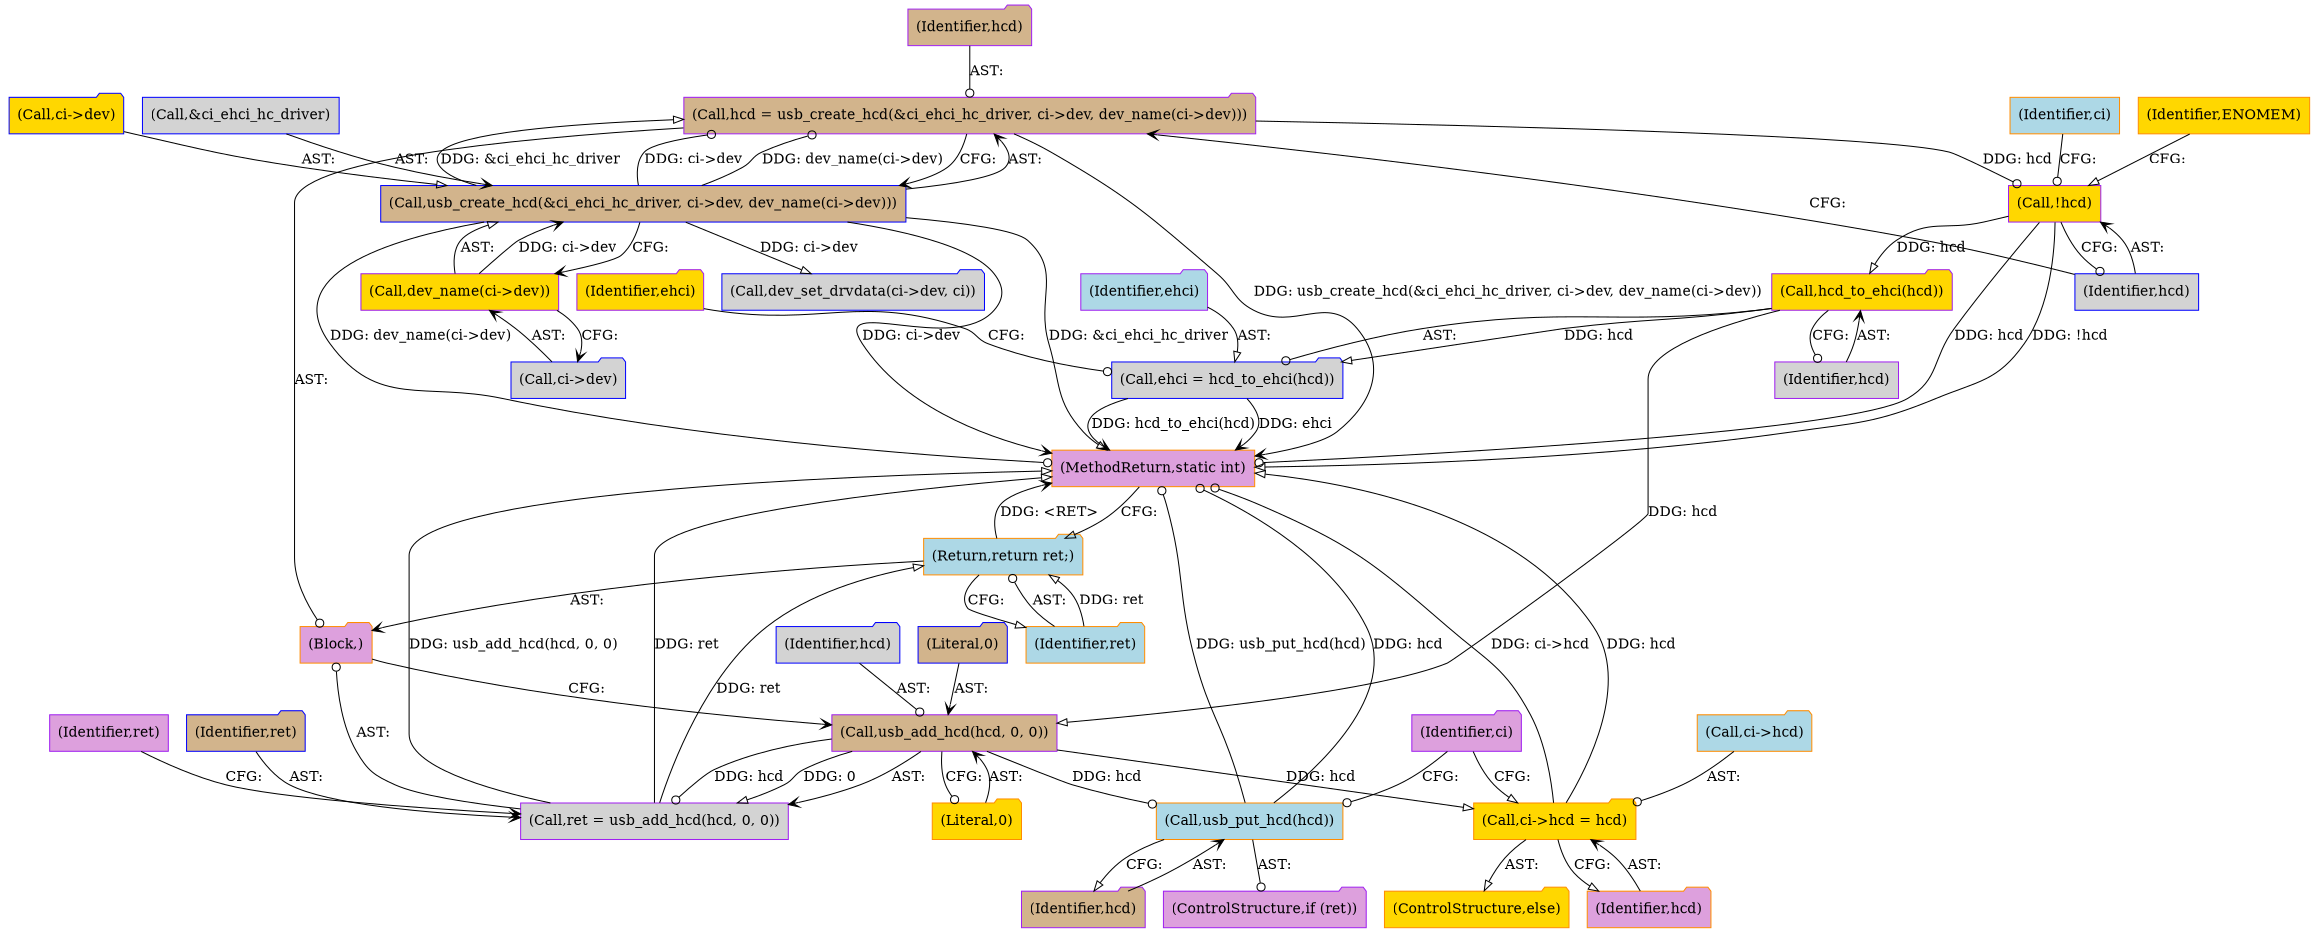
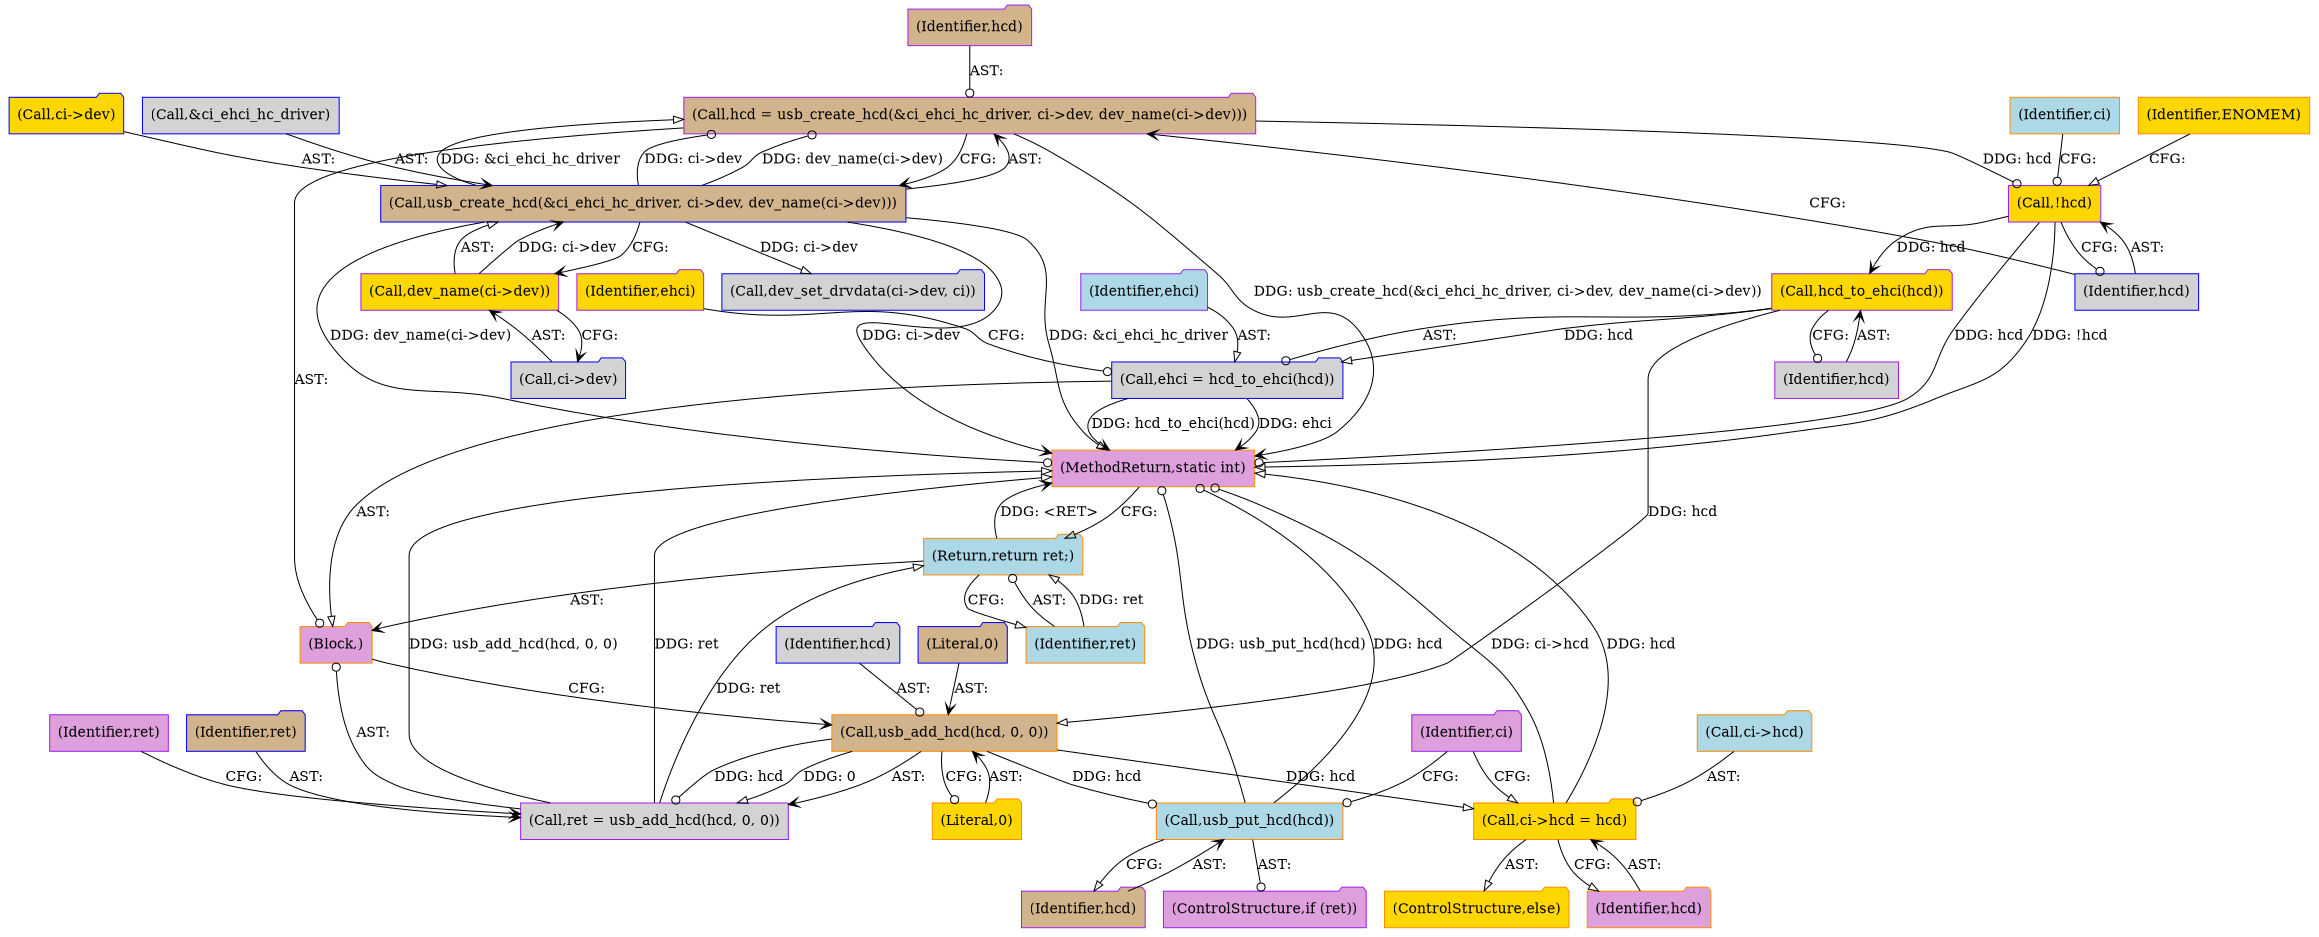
(1935, 226) -> (1935, 226)
none -> (666, 409)
(944, 733) -> (944, 733)
